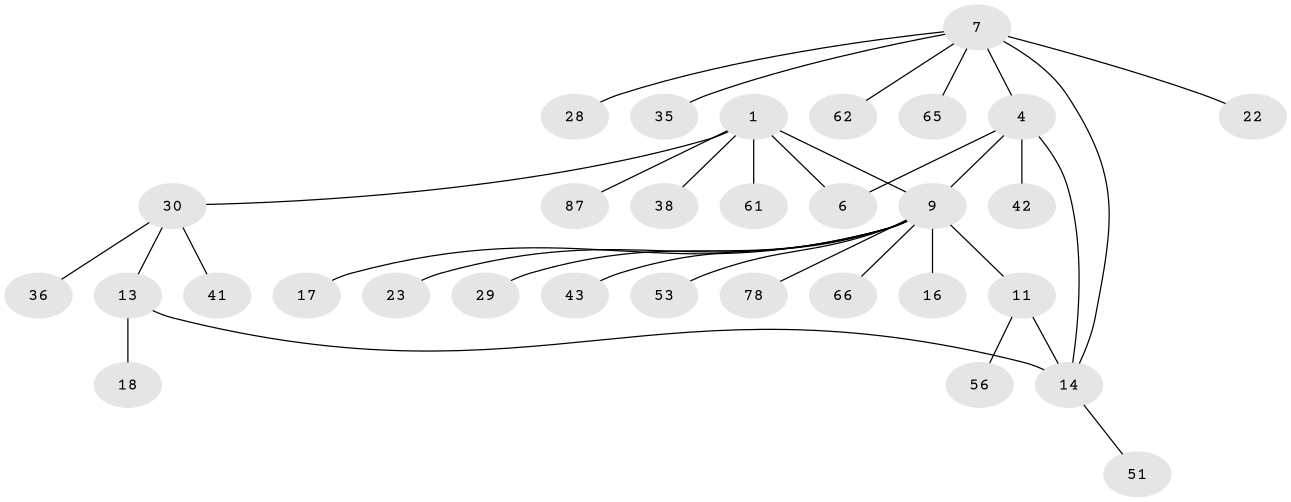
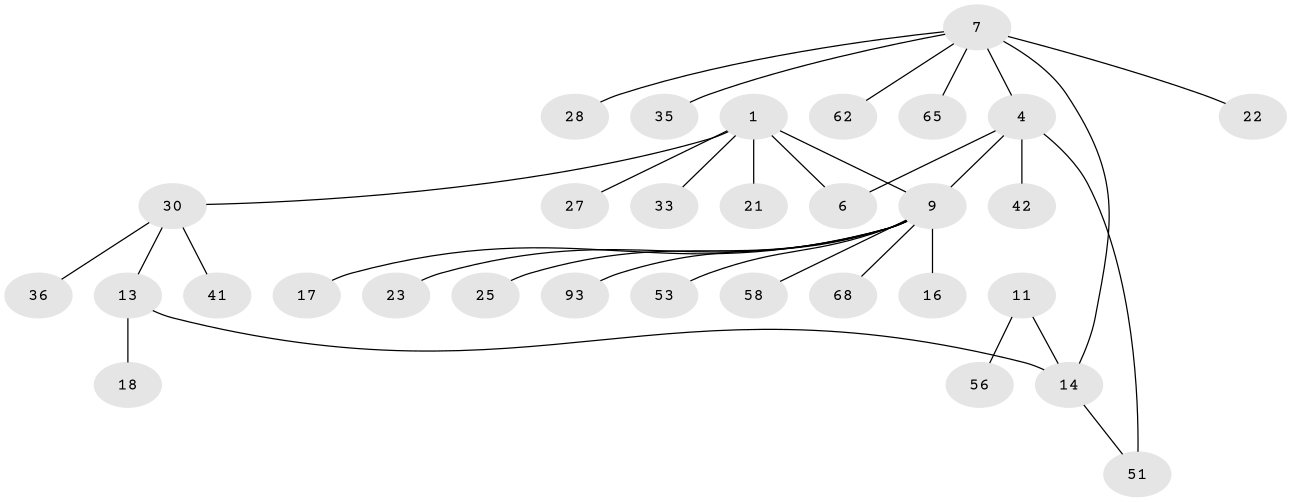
(575, 206) -> (575, 206)
(664, 206) -> (664, 206)
(754, 206) -> (754, 206)
(1078, 245) -> (1121, 282)
(977, 251) -> none
(485, 296) -> (485, 296)
(575, 296) -> (575, 296)
(754, 296) -> (754, 296)
(843, 296) -> (843, 296)
